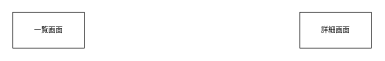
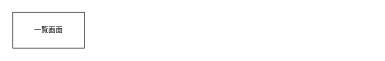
(336, 30) -> none
